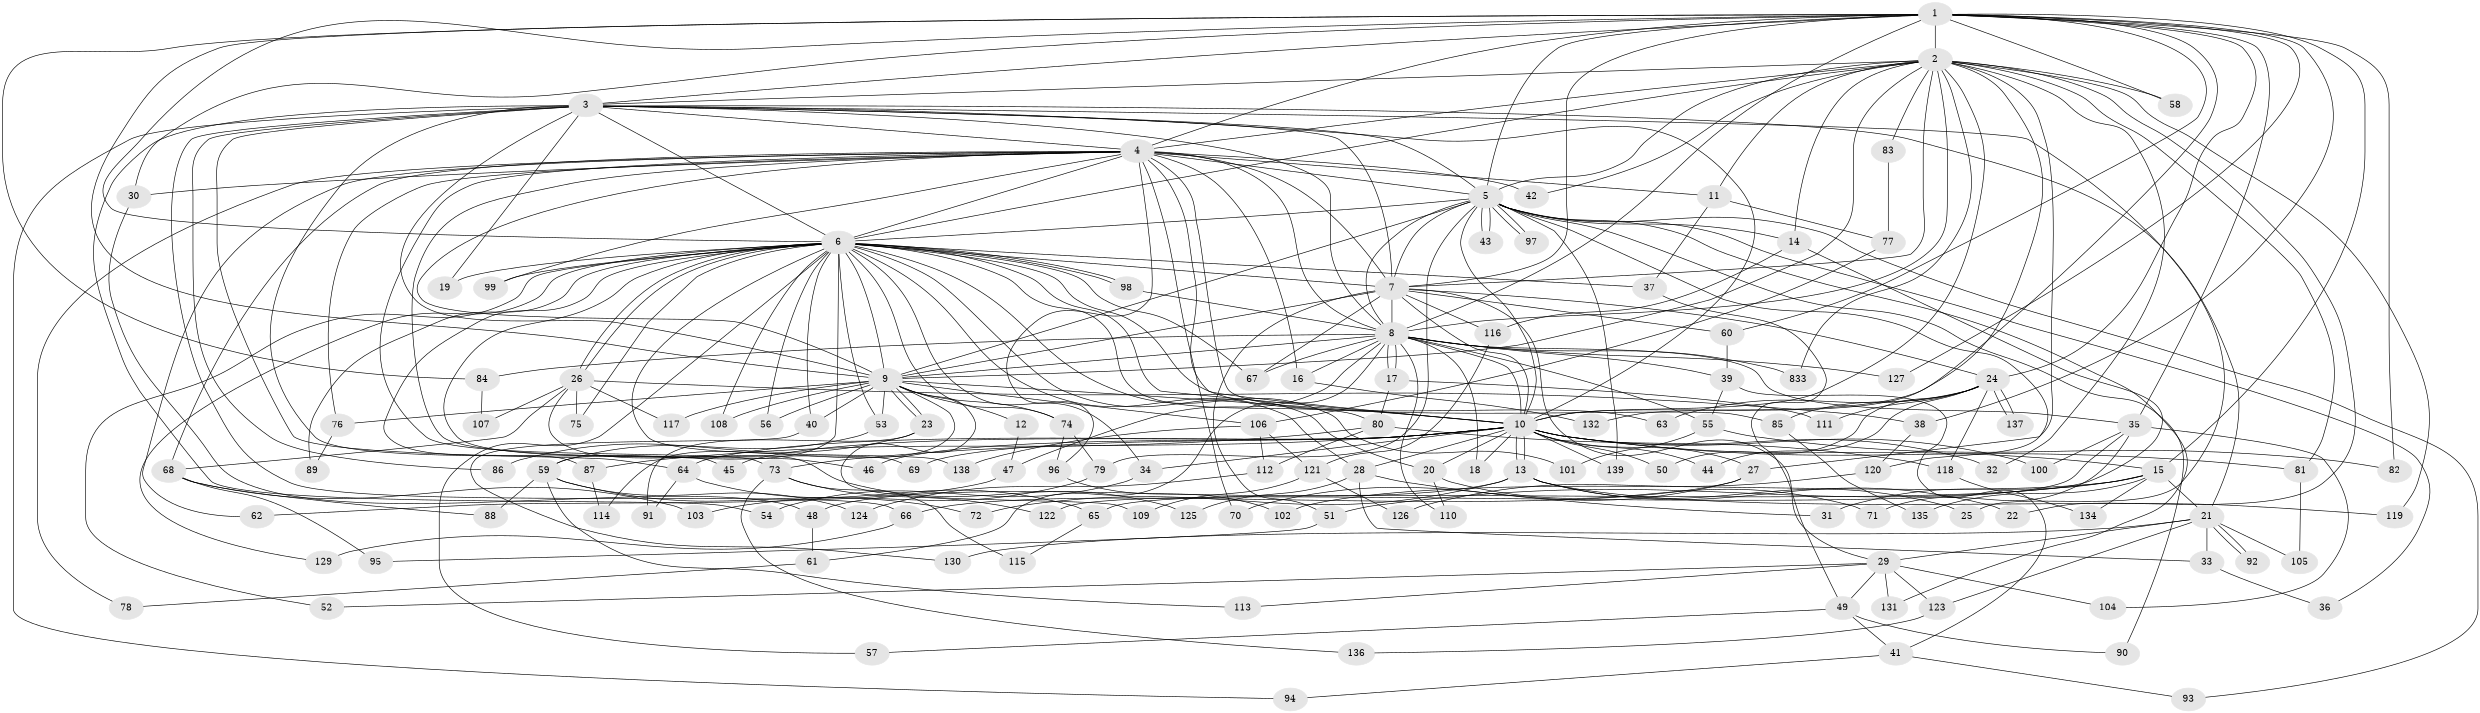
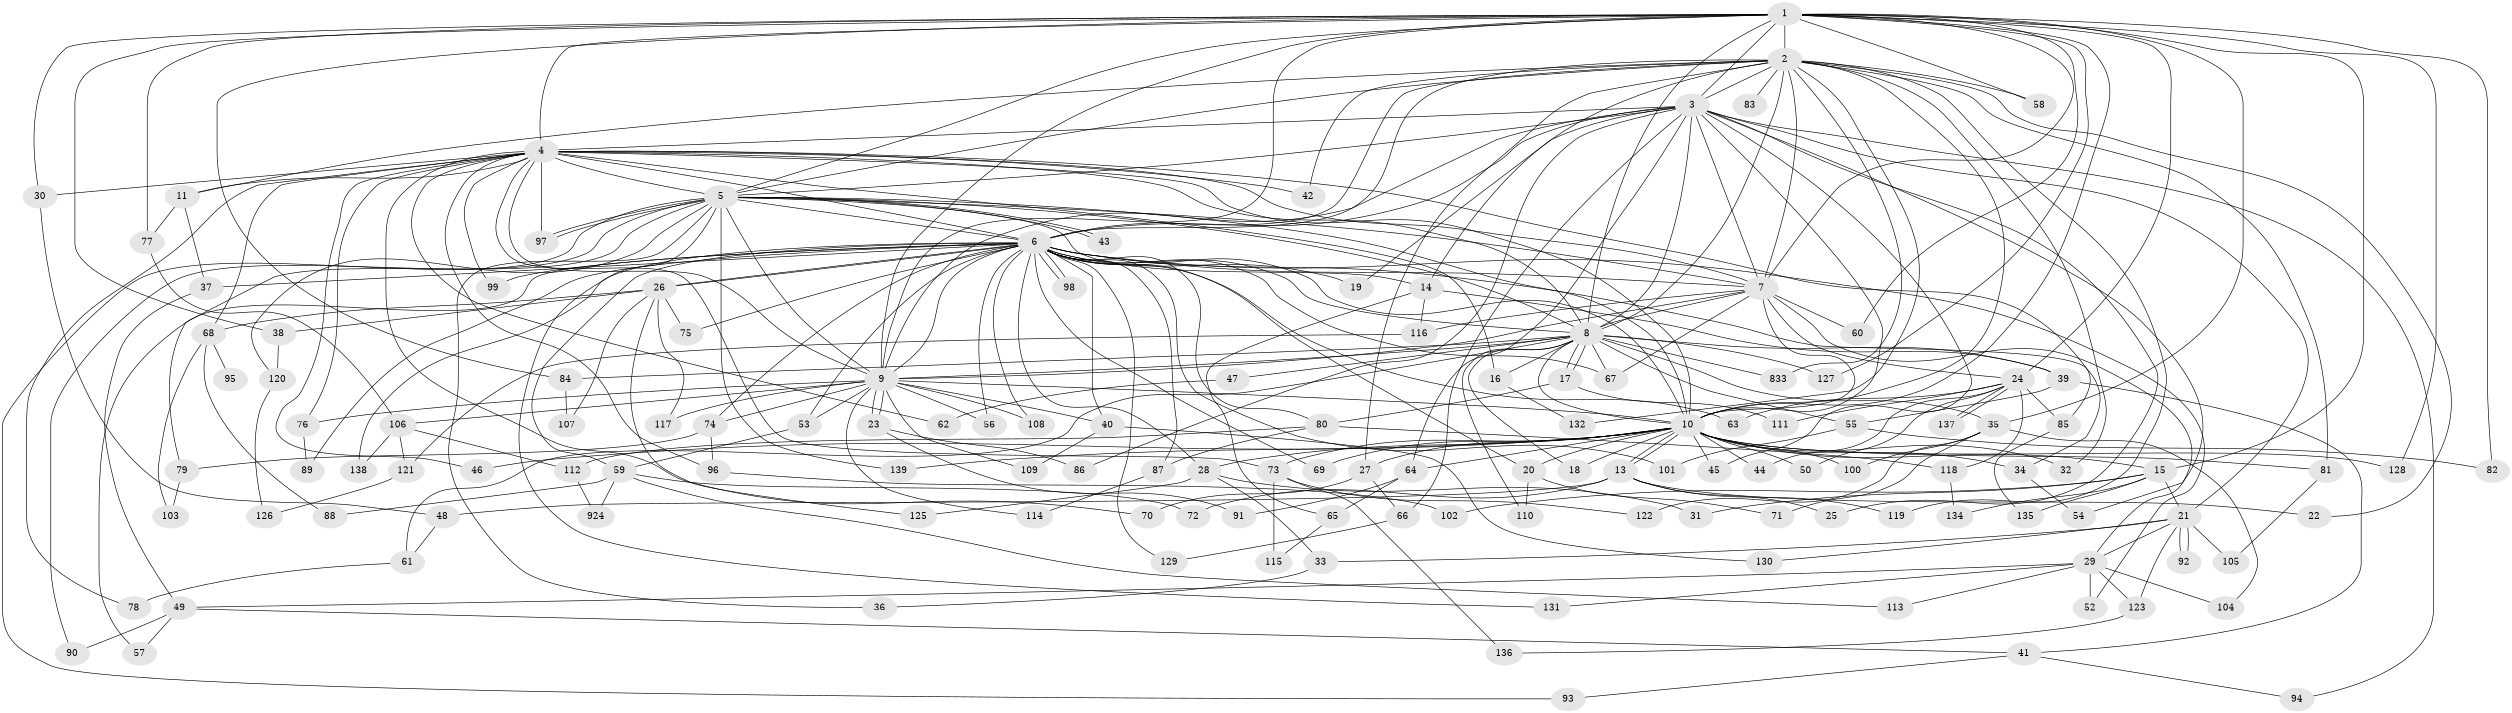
(1536, 102) -> (541, 197)
(1888, 197) -> (879, 21)
(1248, 309) -> (1305, 296)
(1727, 355) -> (1746, 342)
(1021, 425) -> none
none -> (2397, 471)
(1256, 490) -> (1066, 450)
(859, 517) -> (596, 517)
(1330, 517) -> none
